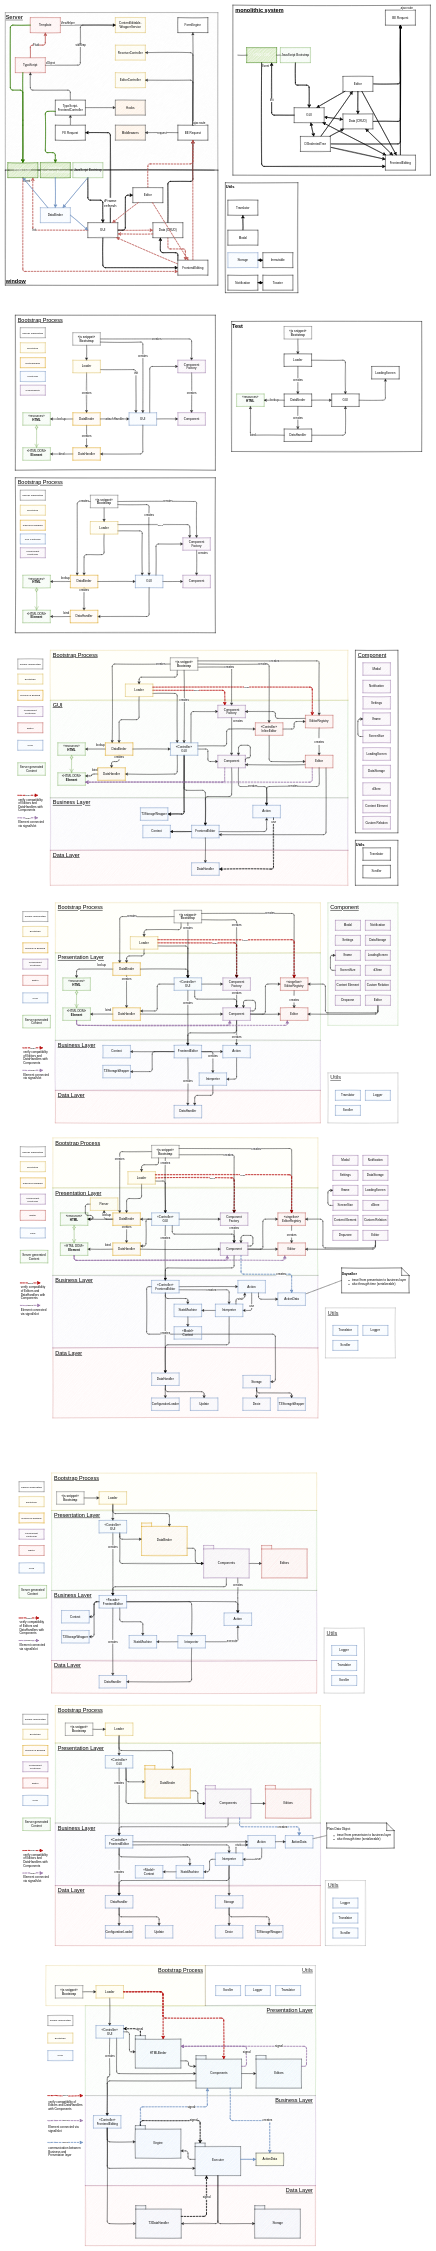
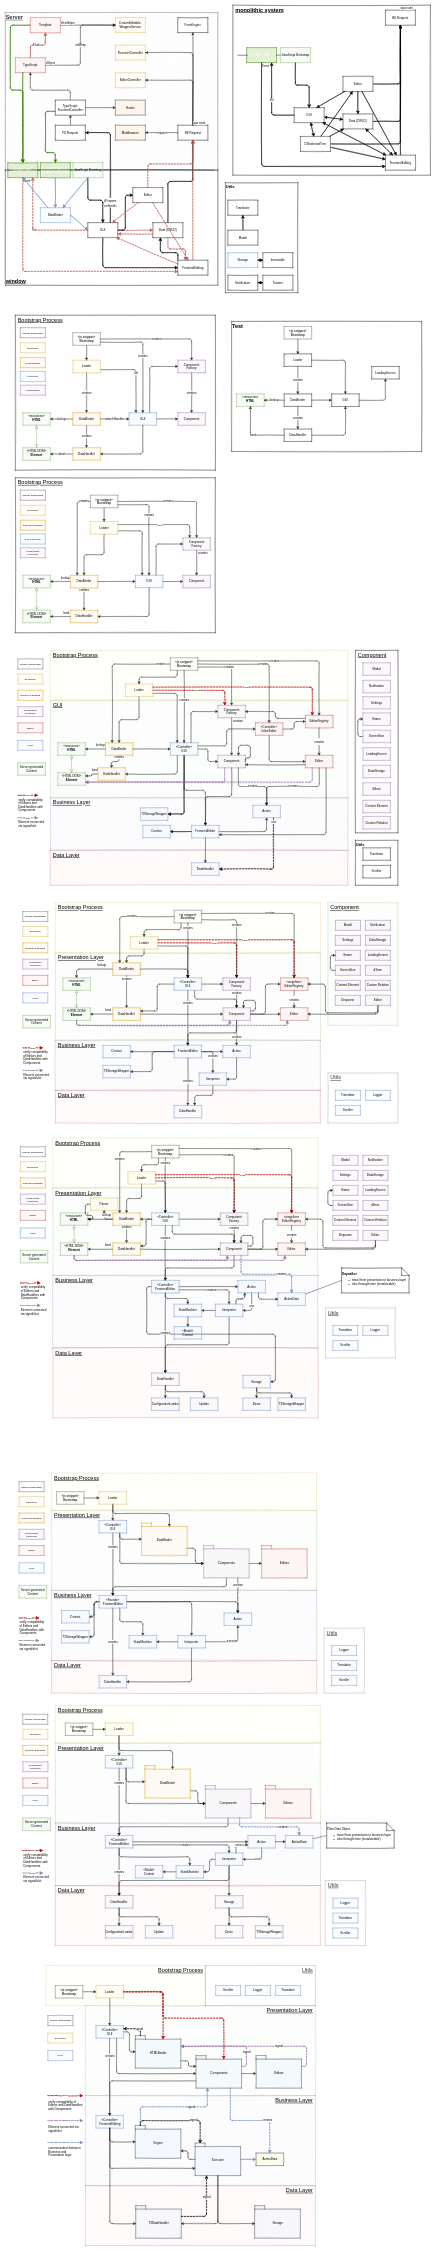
(107, 2121) -> (110, 2121)
